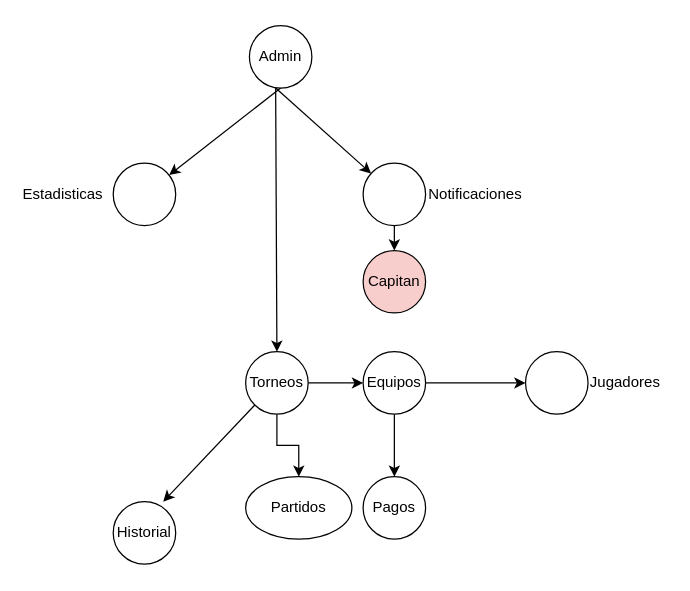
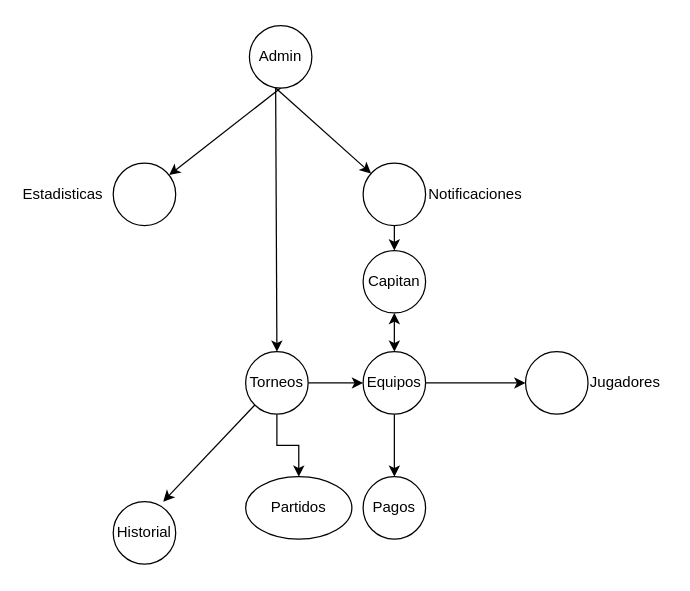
(394, 282) -> (394, 282)
none -> (394, 333)
